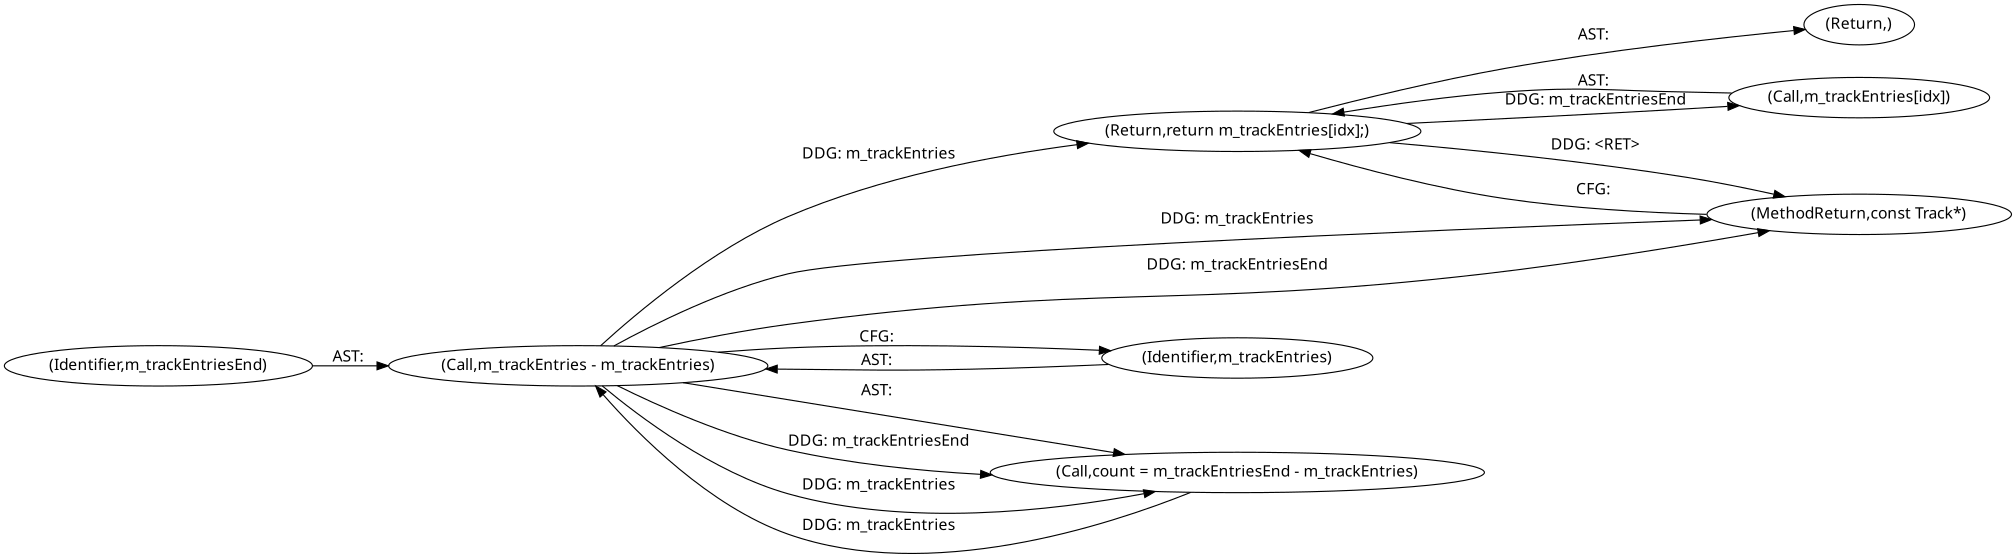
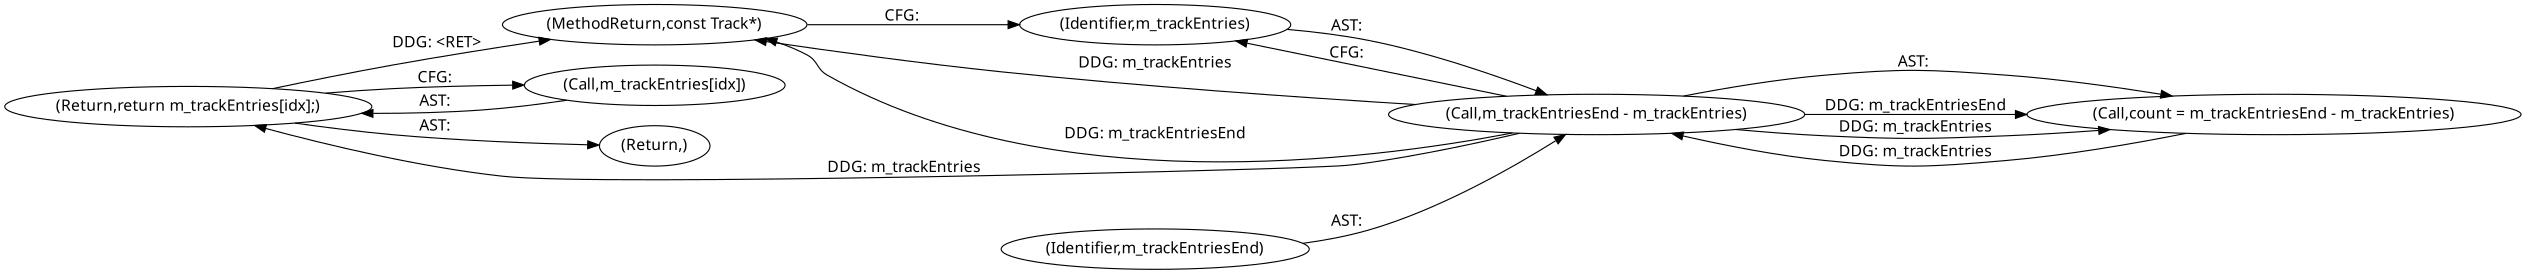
(1596, 100) -> (437, 78)
(1506, 199) -> (908, 25)
(578, 366) -> (1597, 114)
